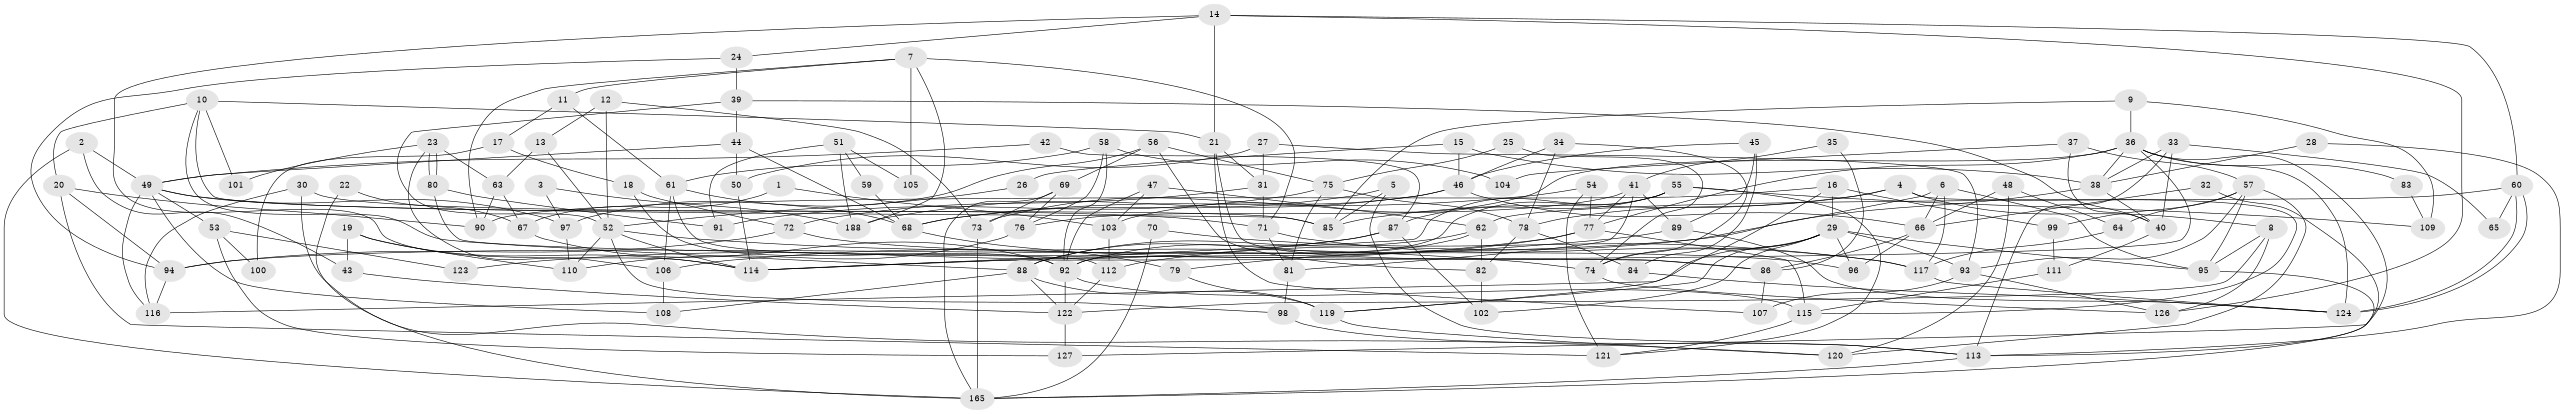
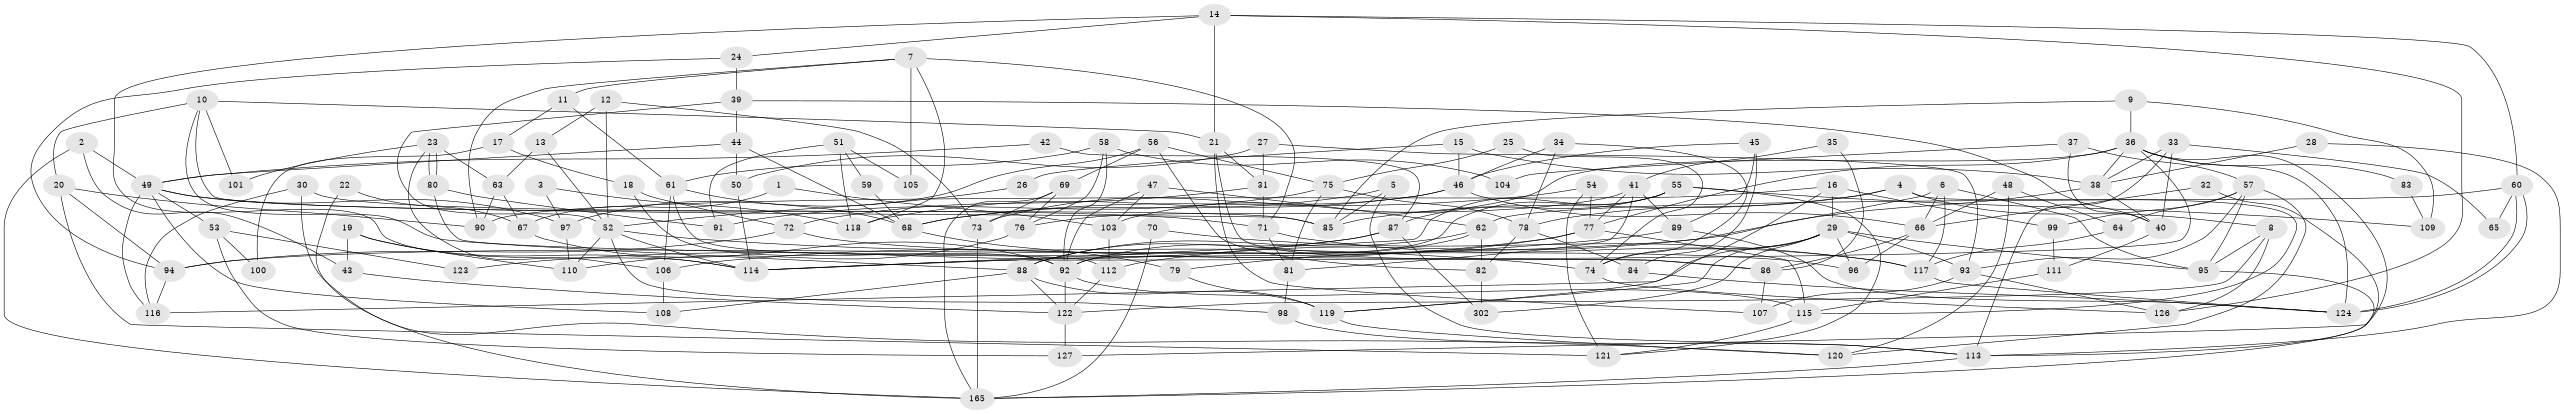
(853, 228) -> (853, 228)
(1481, 314) -> (1481, 314)
